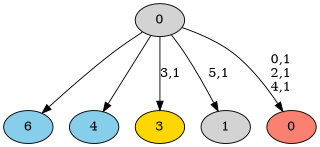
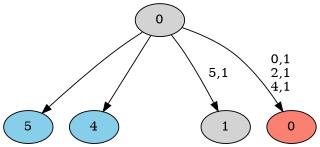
(28, 127) -> (28, 127)
(160, 127) -> none
